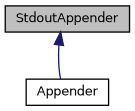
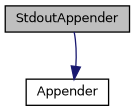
(59, 62) -> (76, 49)
